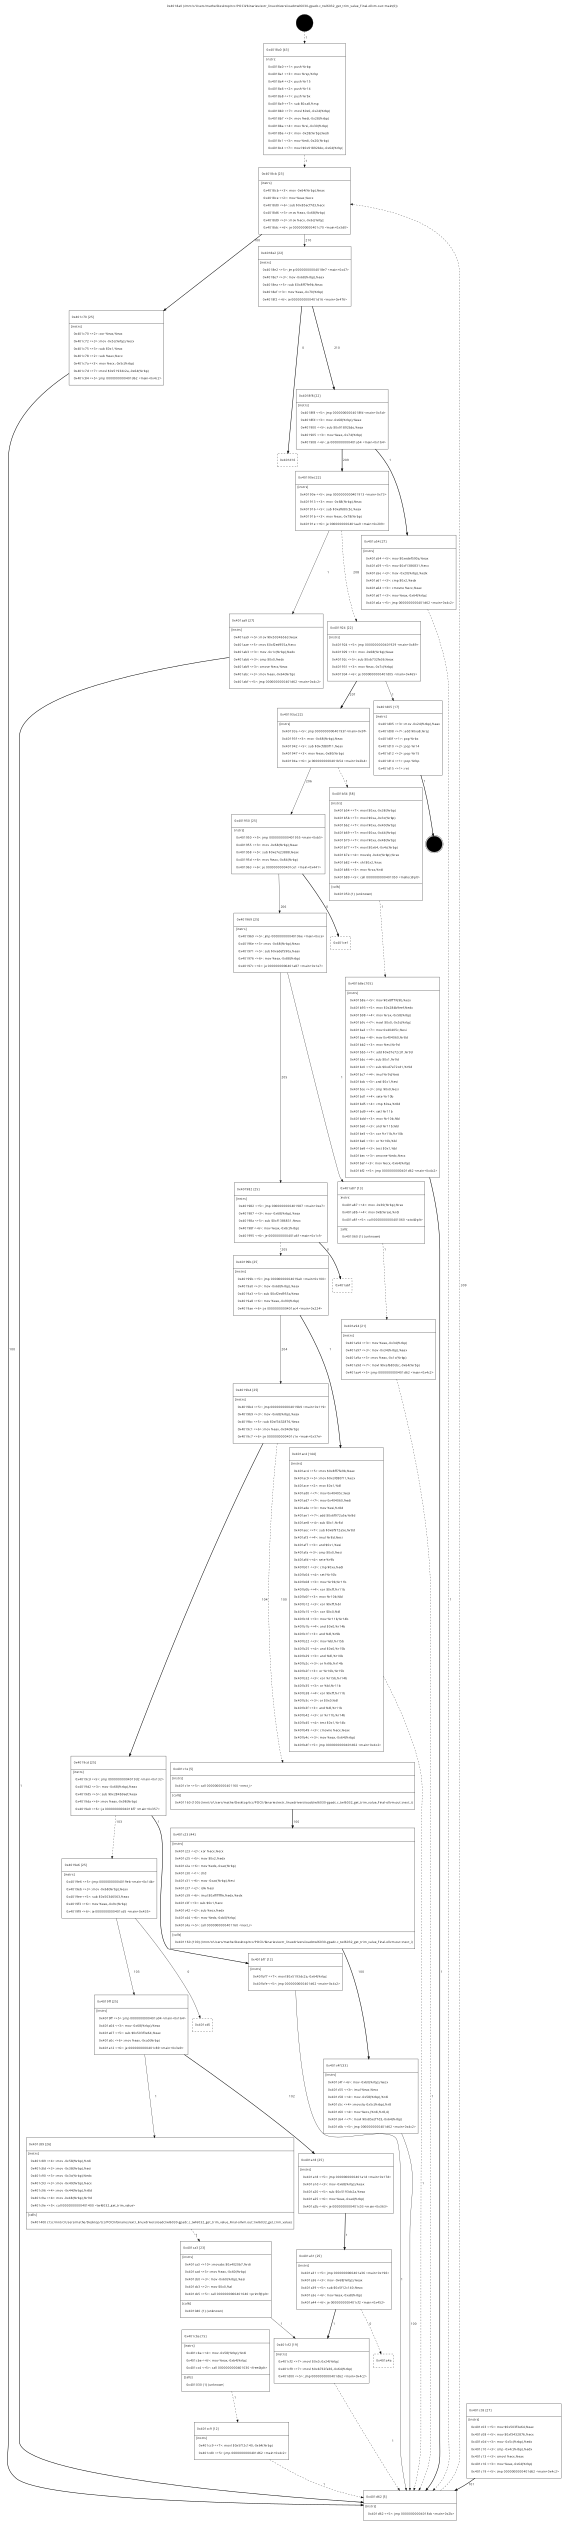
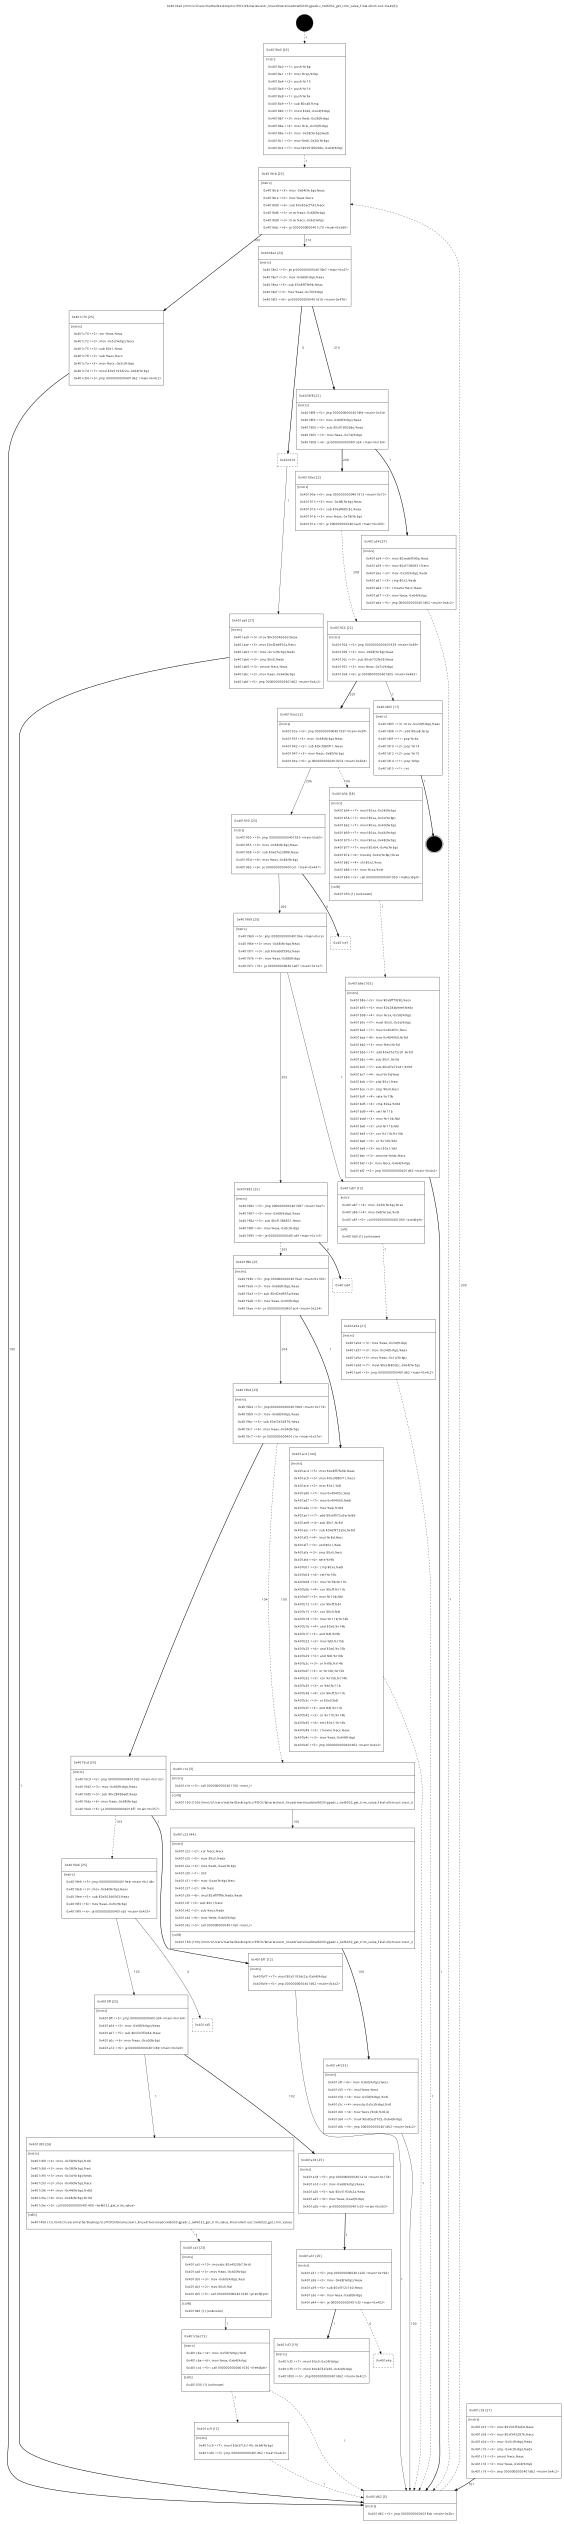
(311, 571) -> (283, 539)
(347, 781) -> (347, 781)
(293, 1818) -> (293, 1818)
(282, 2327) -> (226, 2323)
(366, 2436) -> (315, 2440)
